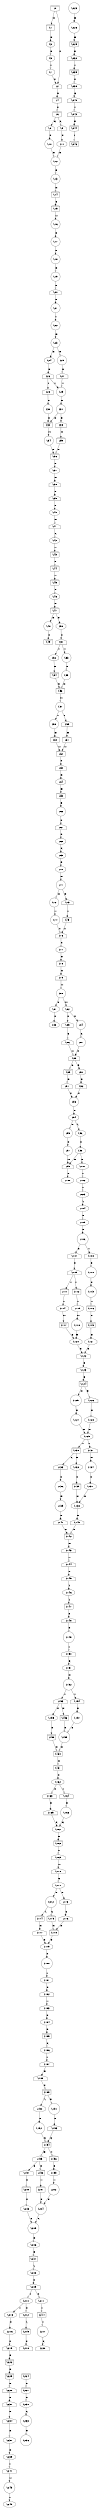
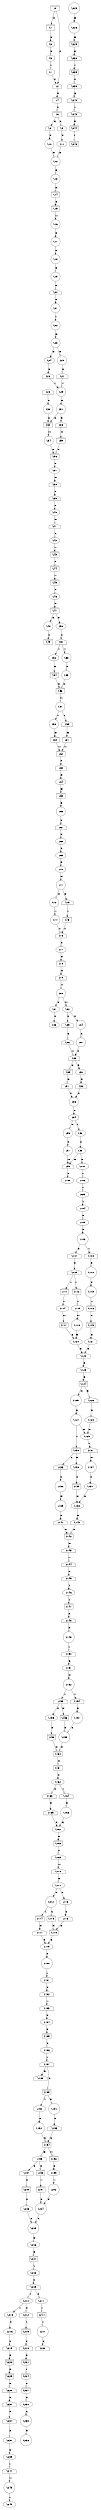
(48, 383) -> none
(82, 1443) -> (76, 1436)
(43, 2084) -> (49, 2077)
(51, 2152) -> (51, 2152)
none -> (26, 2362)
